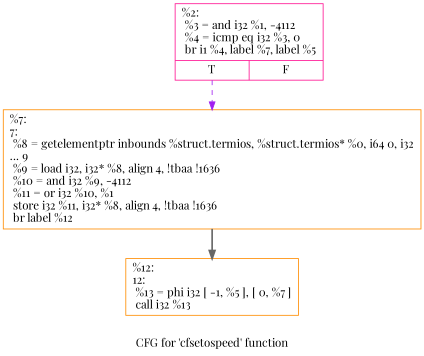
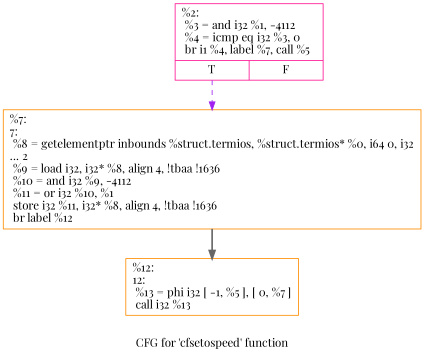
(249, 50) -> (246, 50)
(19, 157) -> (19, 157)
